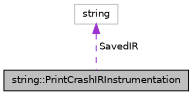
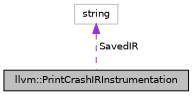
(96, 81) -> (96, 81)
